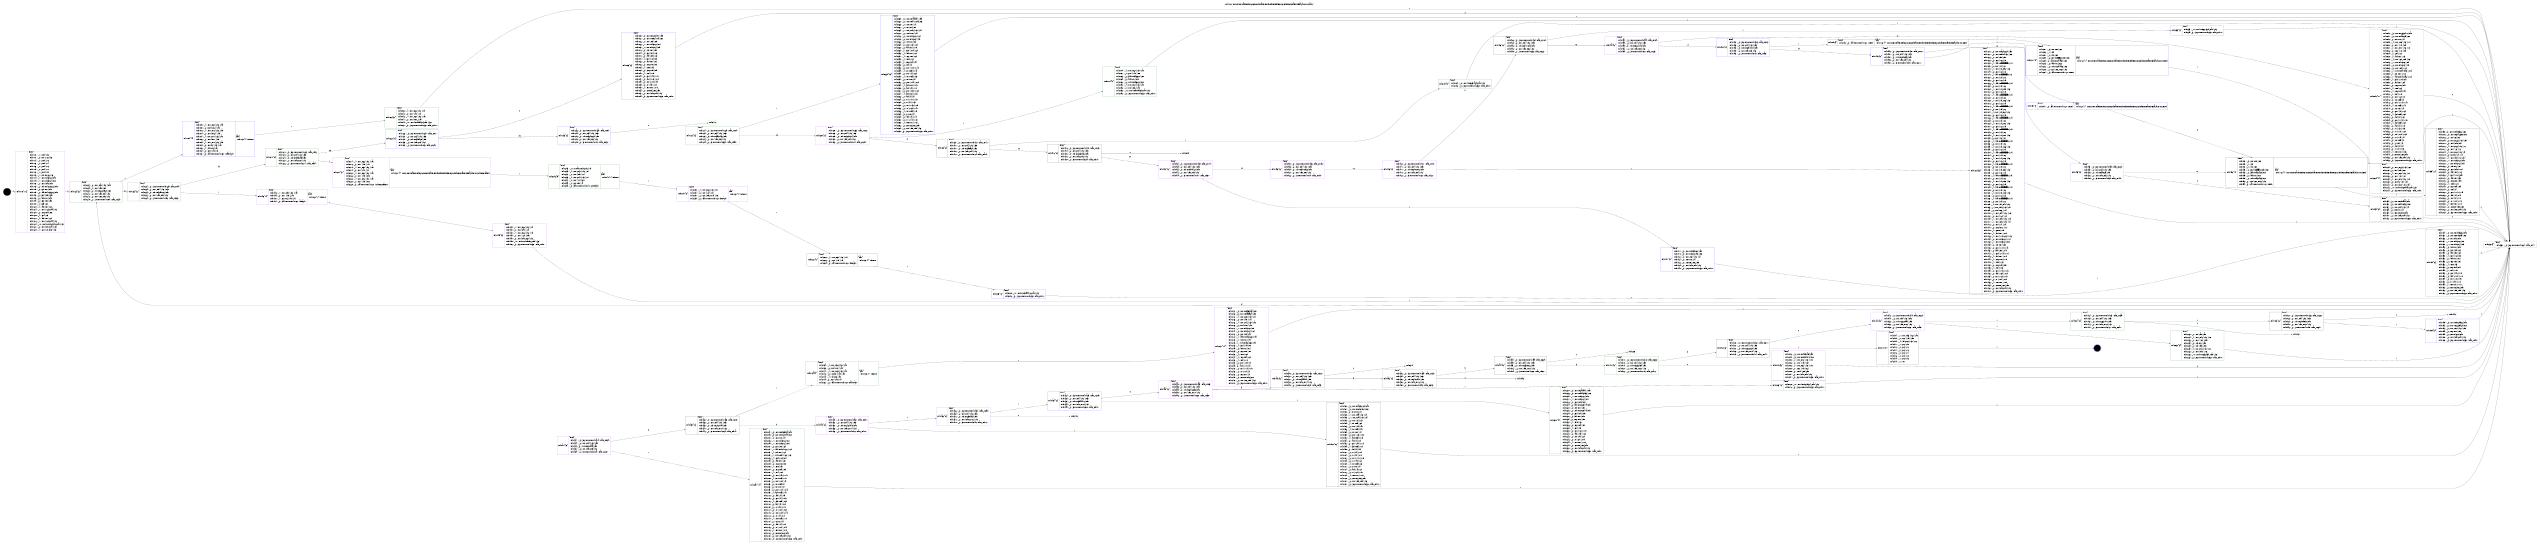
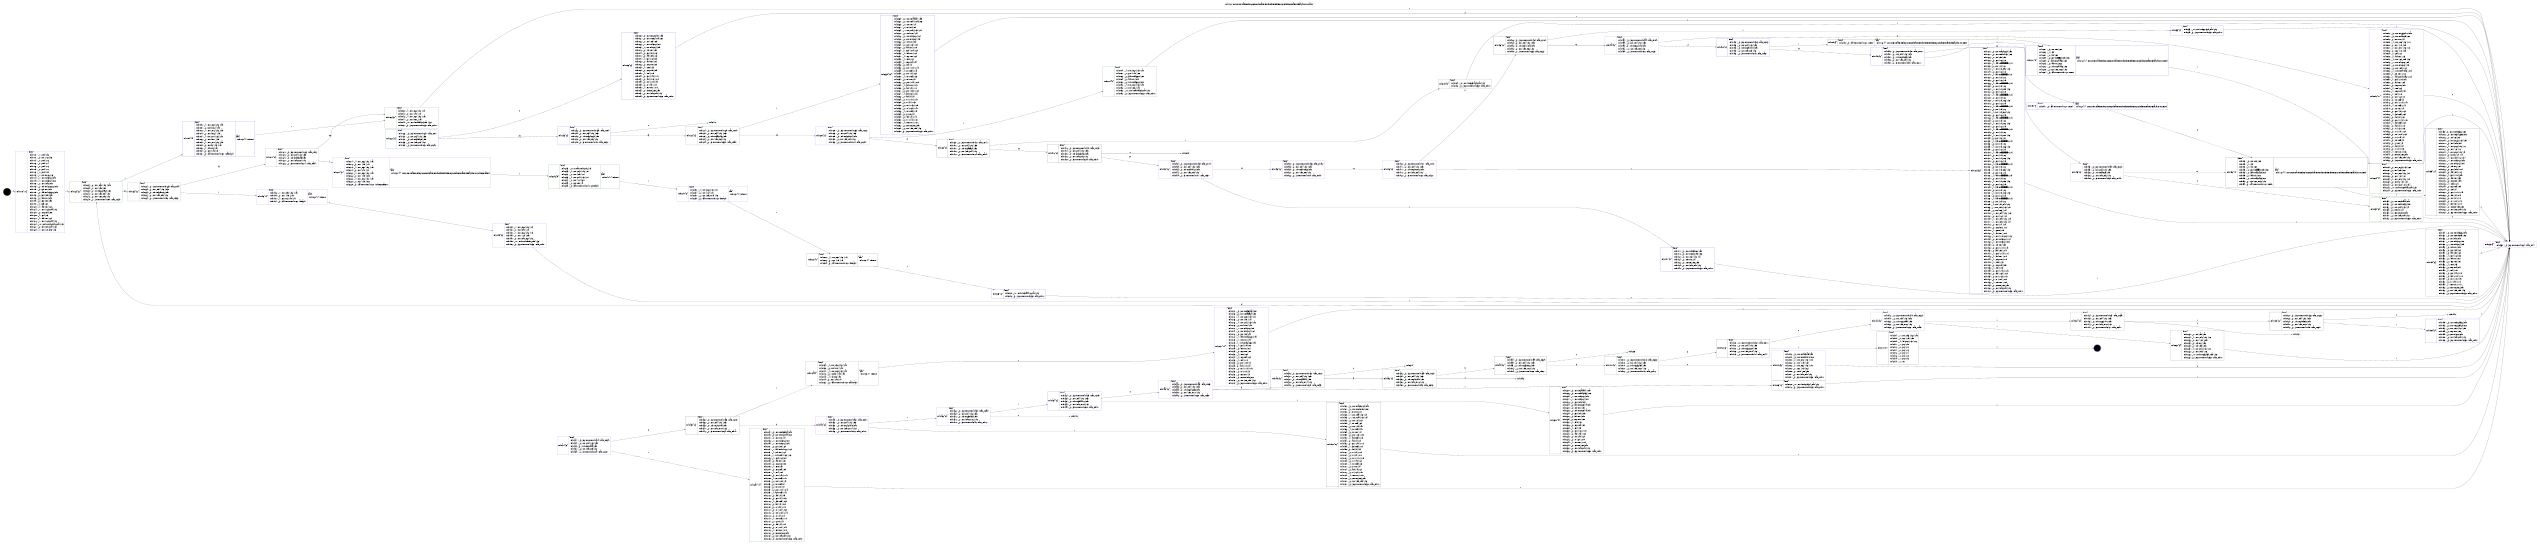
none -> (648, 136)
(351, 148) -> (344, 121)
